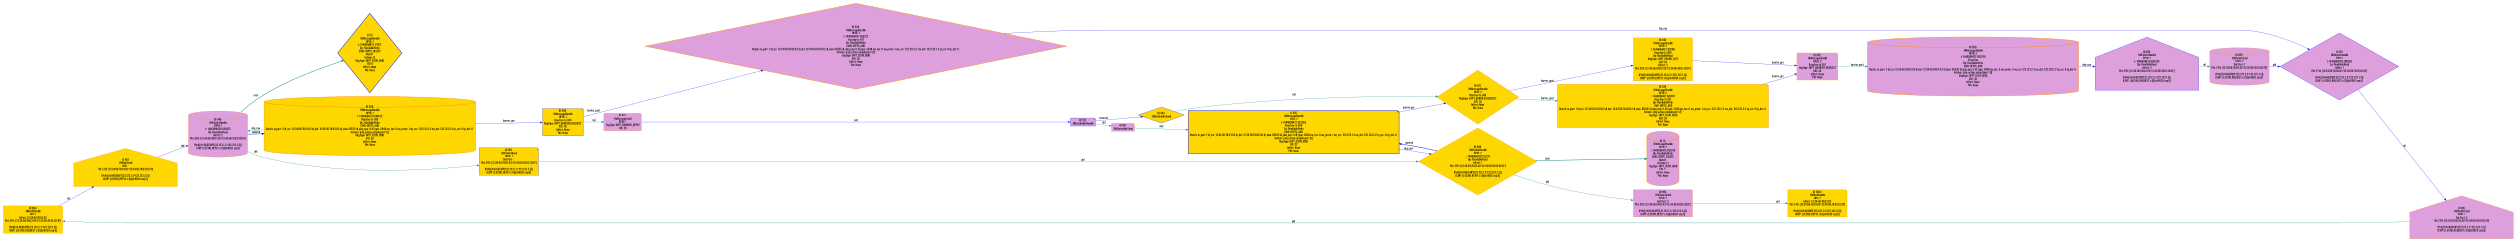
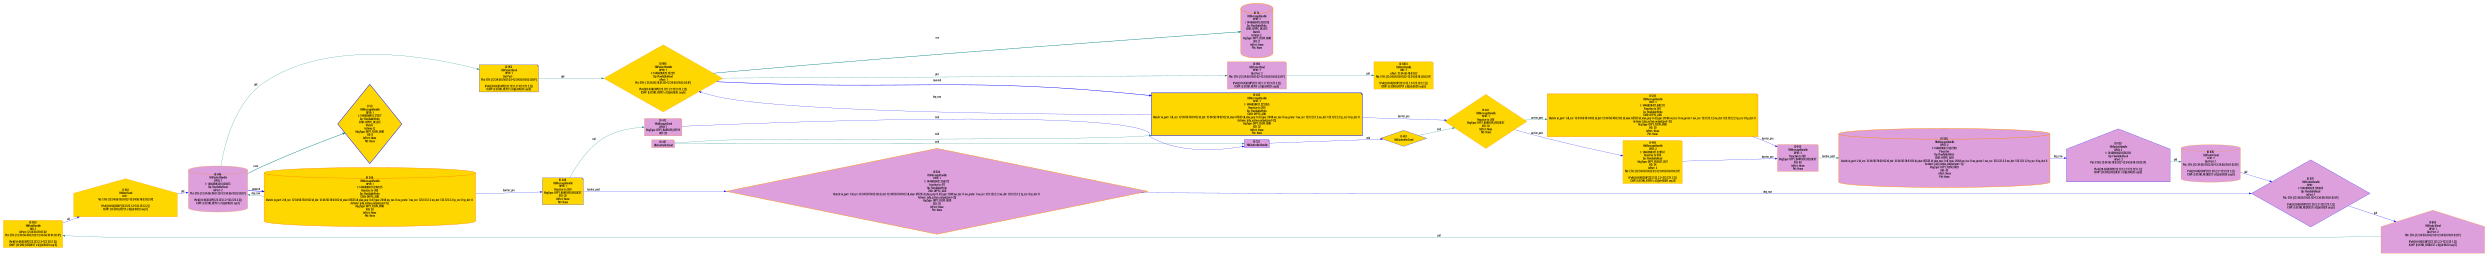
(1104, 118) -> (1368, 138)
(1102, 125) -> (958, 144)
